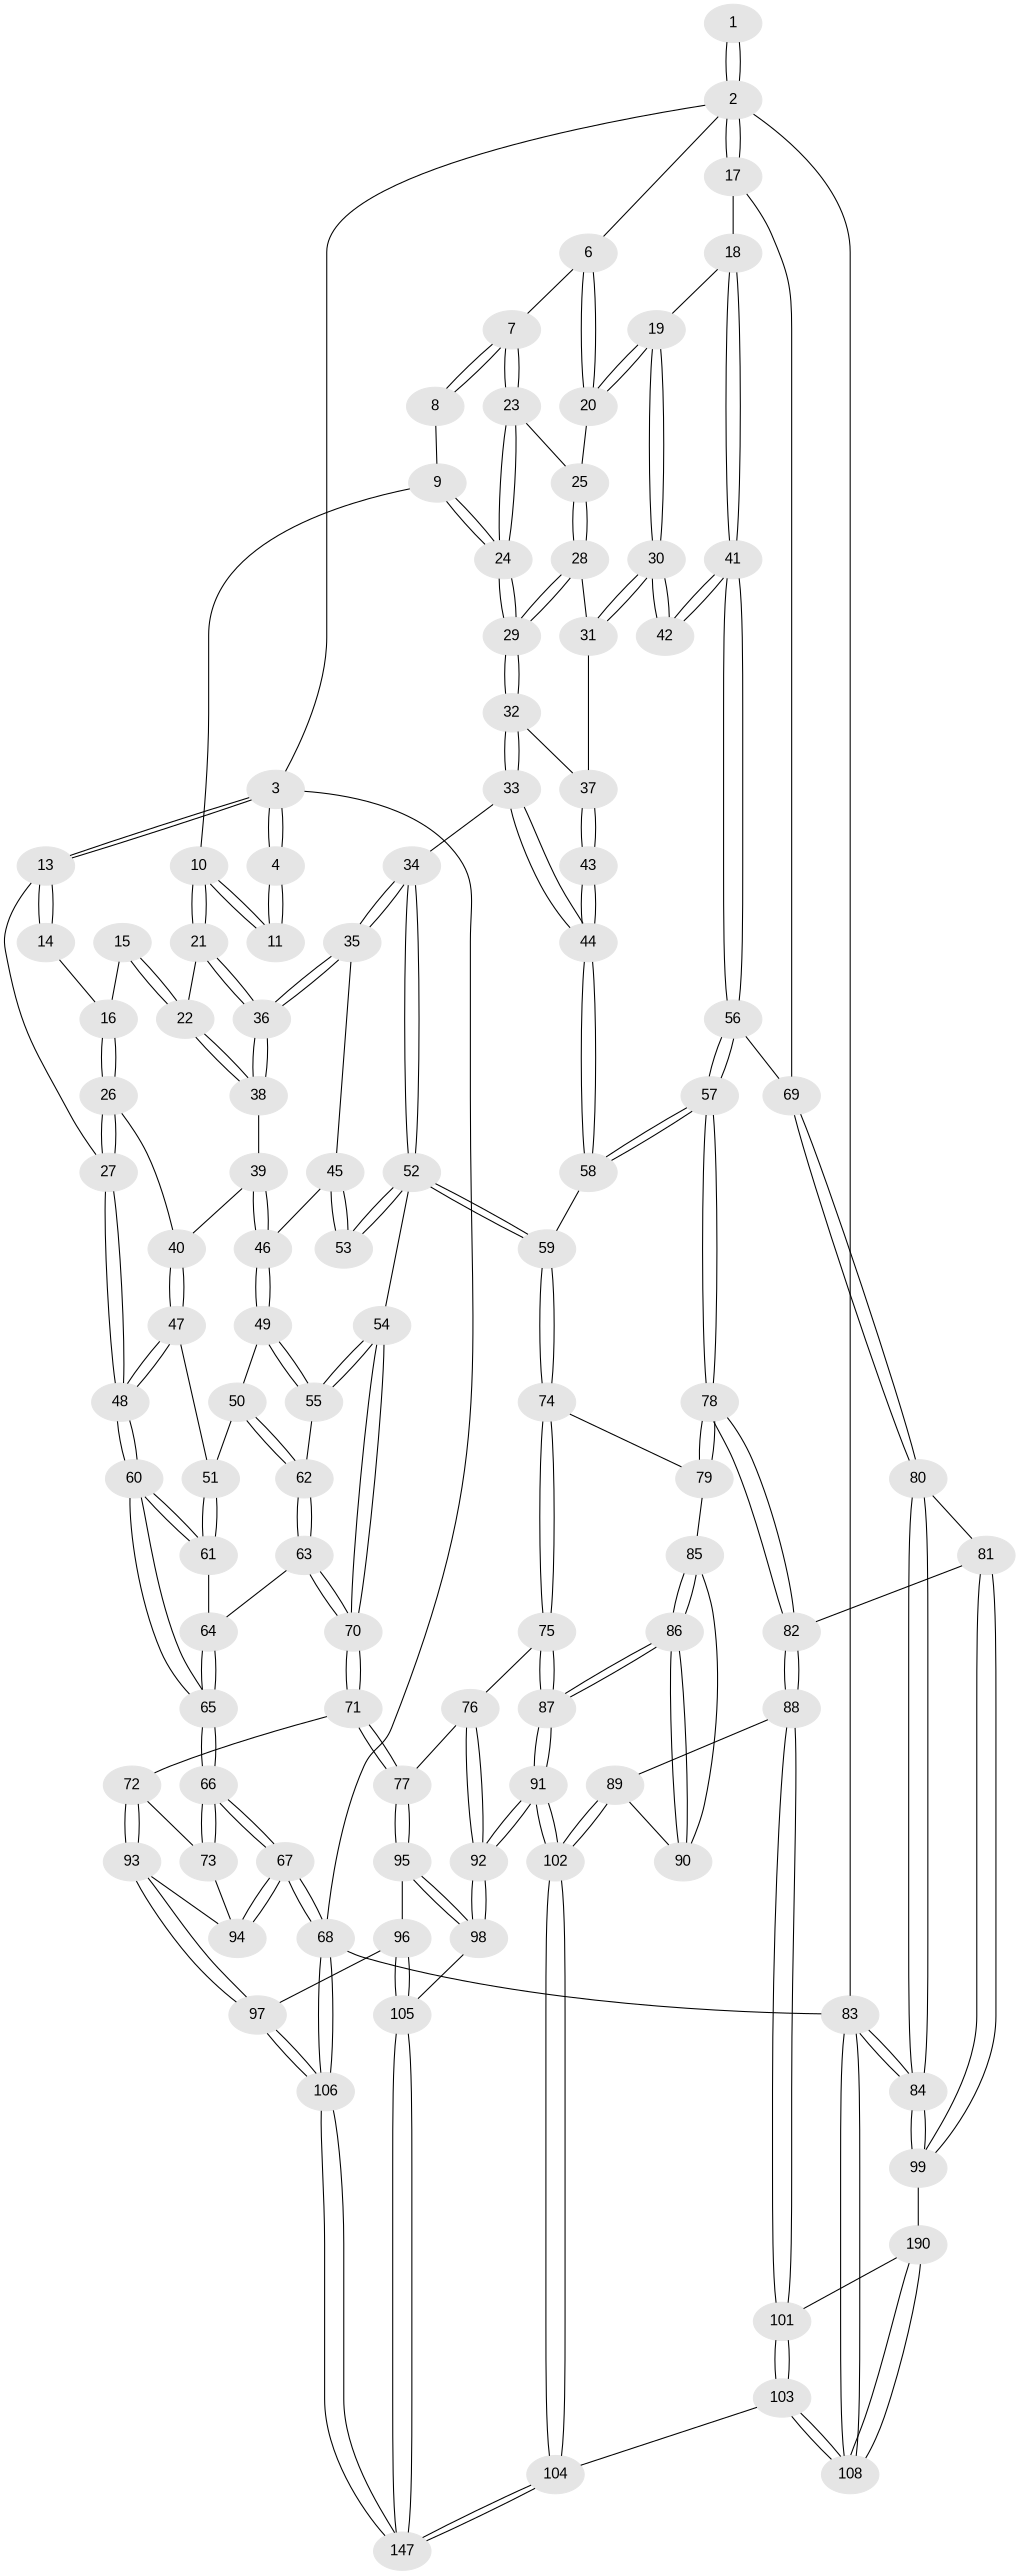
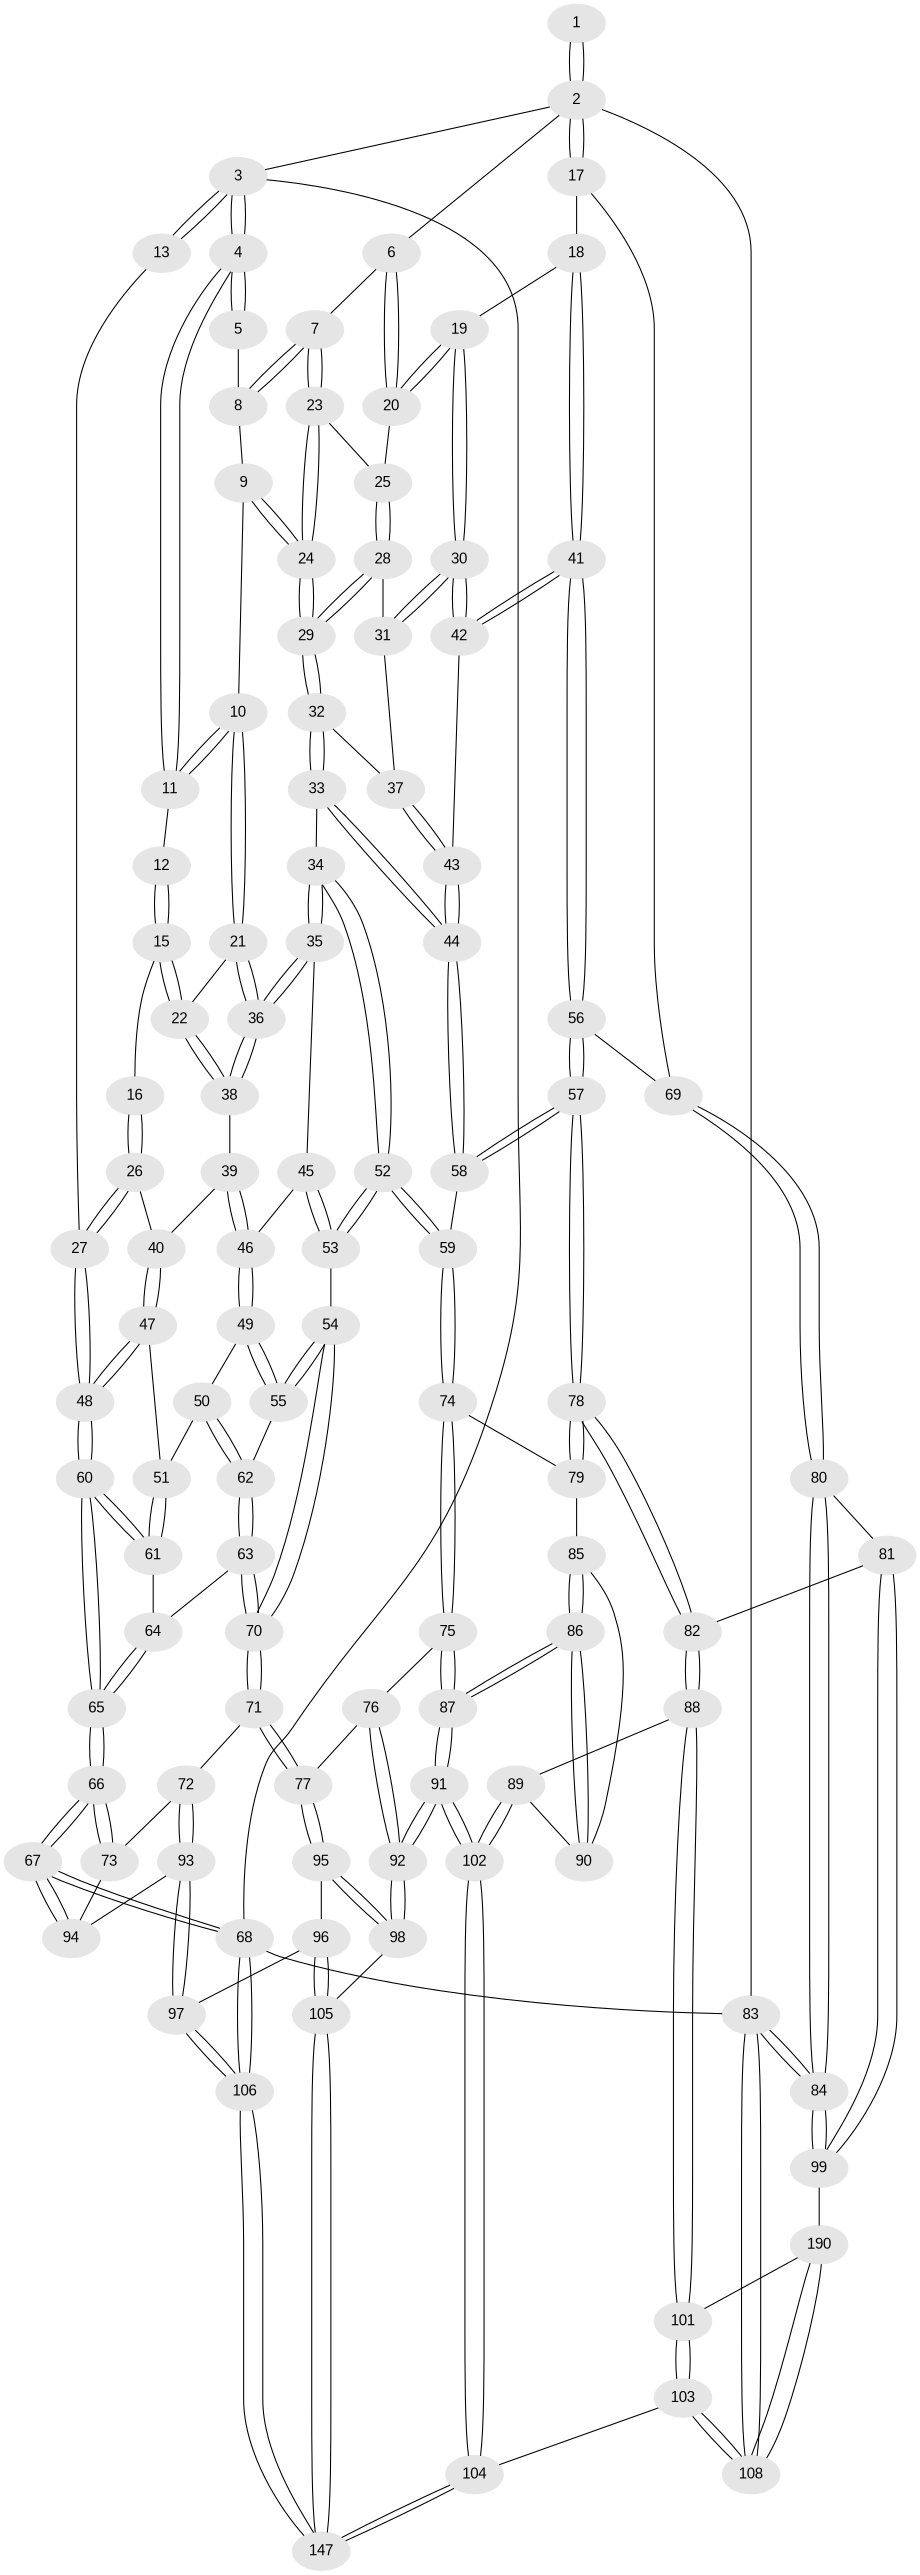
none -> (238, 330)
none -> (456, 751)
none -> (162, 866)
(46, 943) -> none
(397, 1249) -> (331, 1287)
